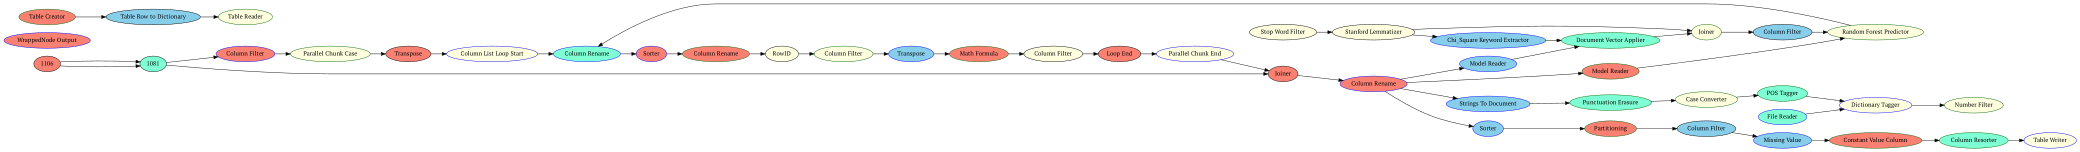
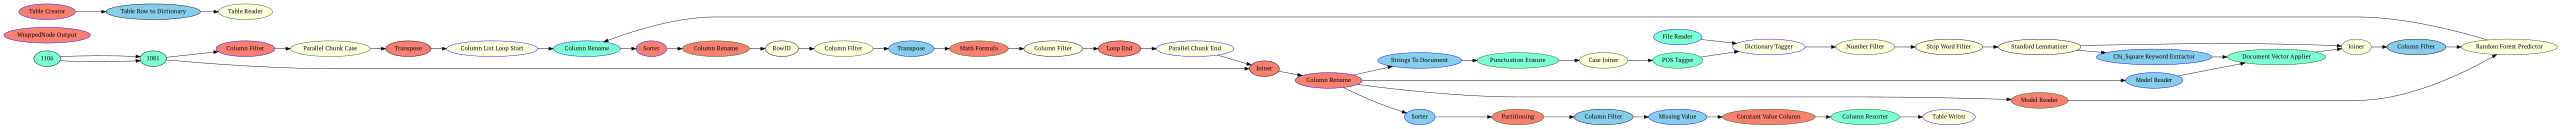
(47, 17) -> (47, 12)
none -> (1903, 47)
(47, 64) -> (47, 59)
(1706, 100) -> (1604, 60)
